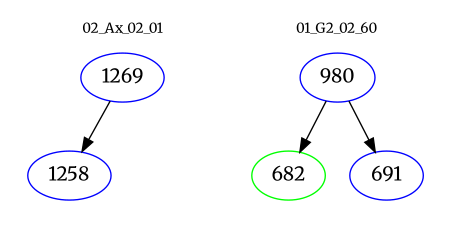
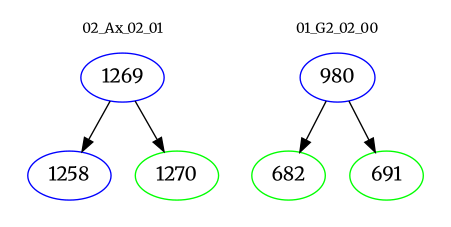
(338, 29) -> (338, 29)
none -> (177, 176)
(387, 176) -> (387, 176)
